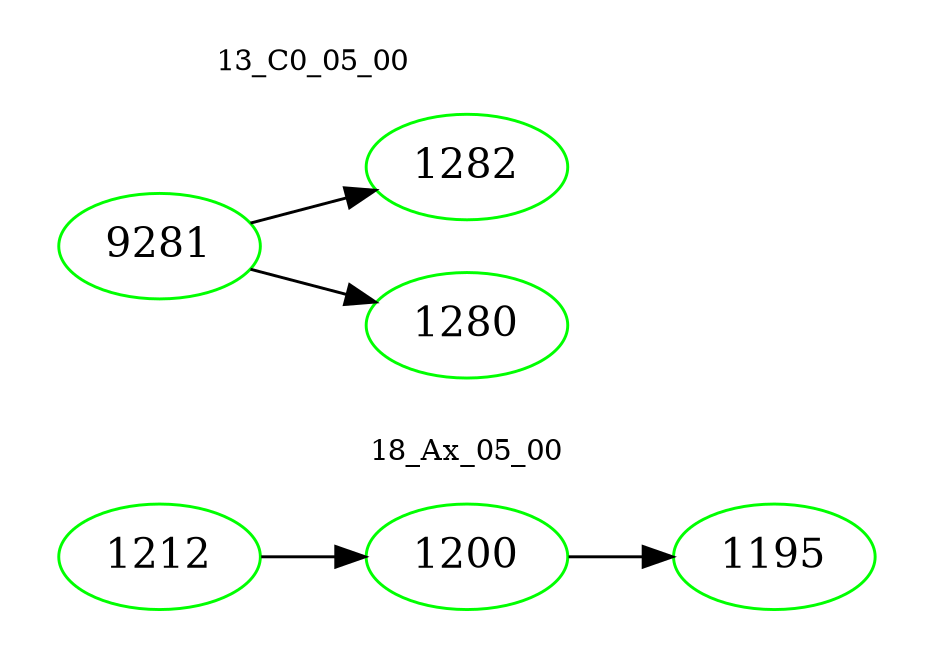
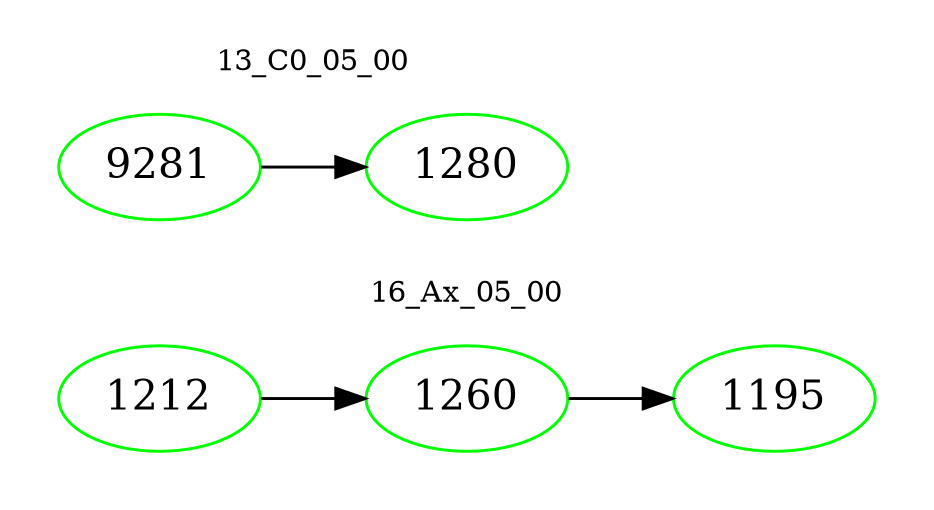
(467, 167) -> none
(467, 453) -> (467, 295)
(467, 557) -> (467, 399)
